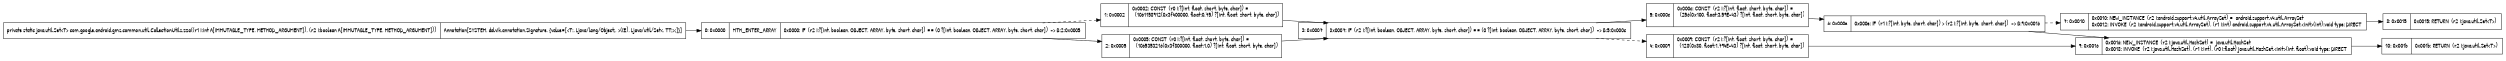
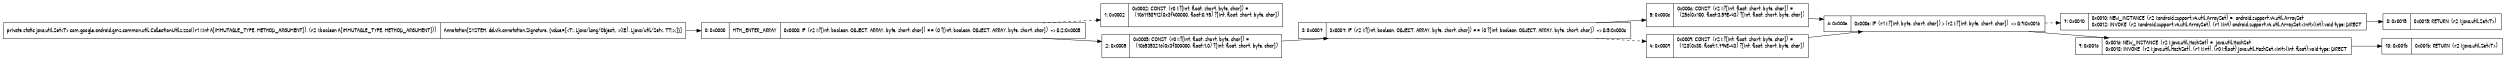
(1303, 22) -> none
(1940, 46) -> (1833, 35)
